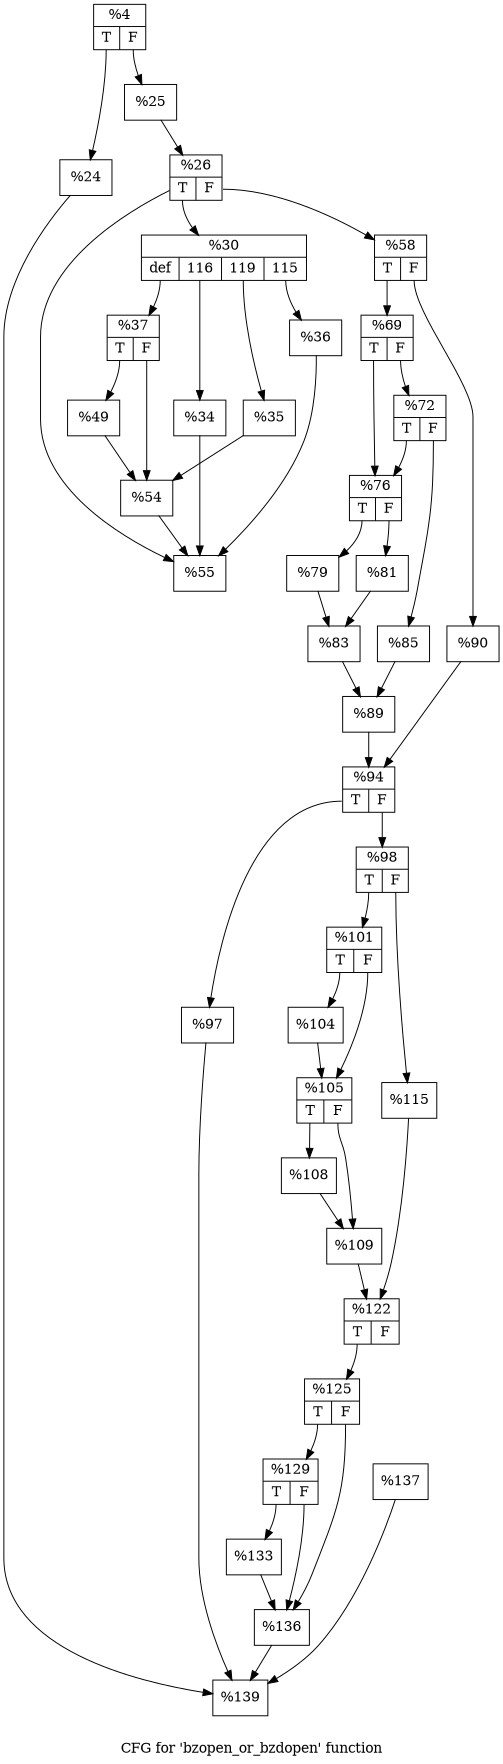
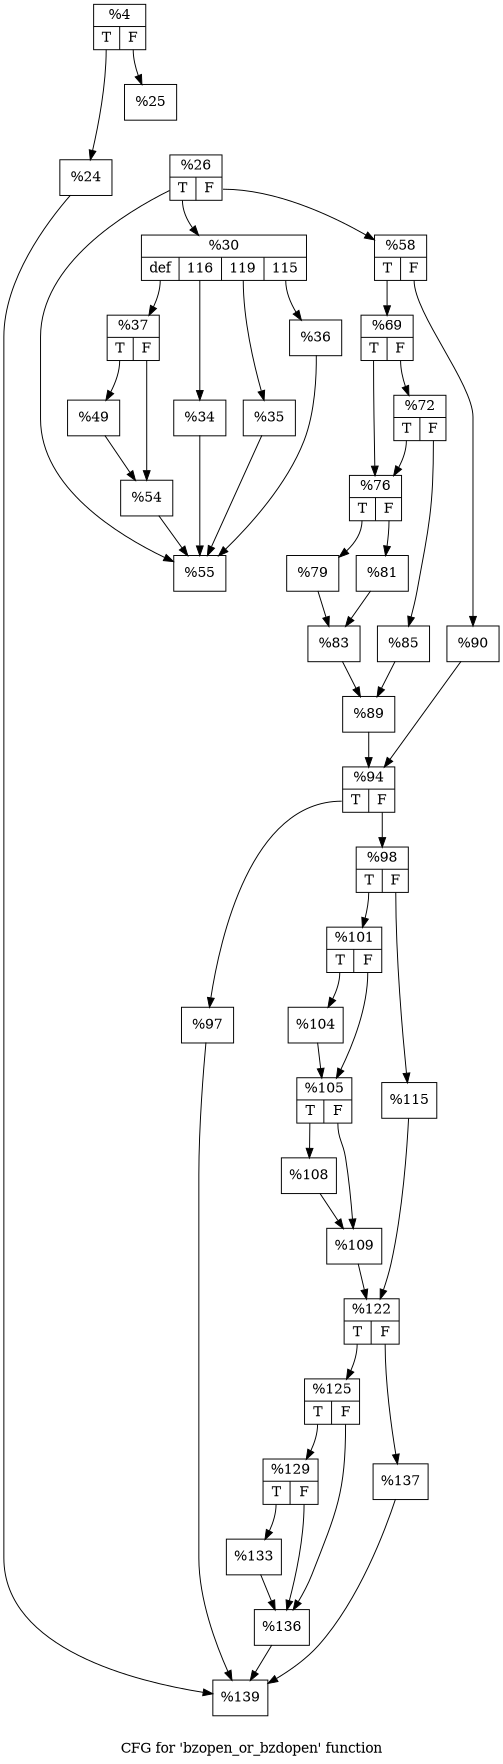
(169, 134) -> none
(212, 455) -> (237, 491)
none -> (388, 1399)
